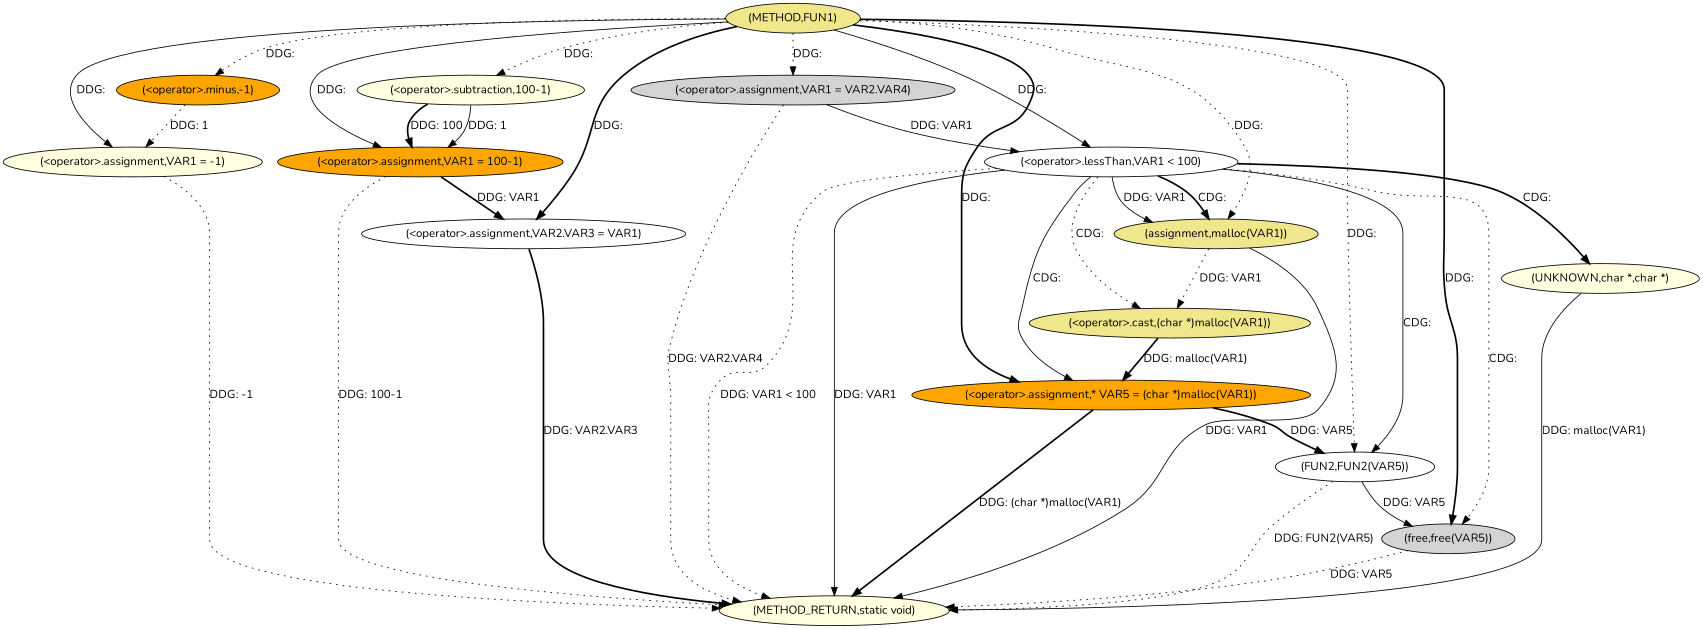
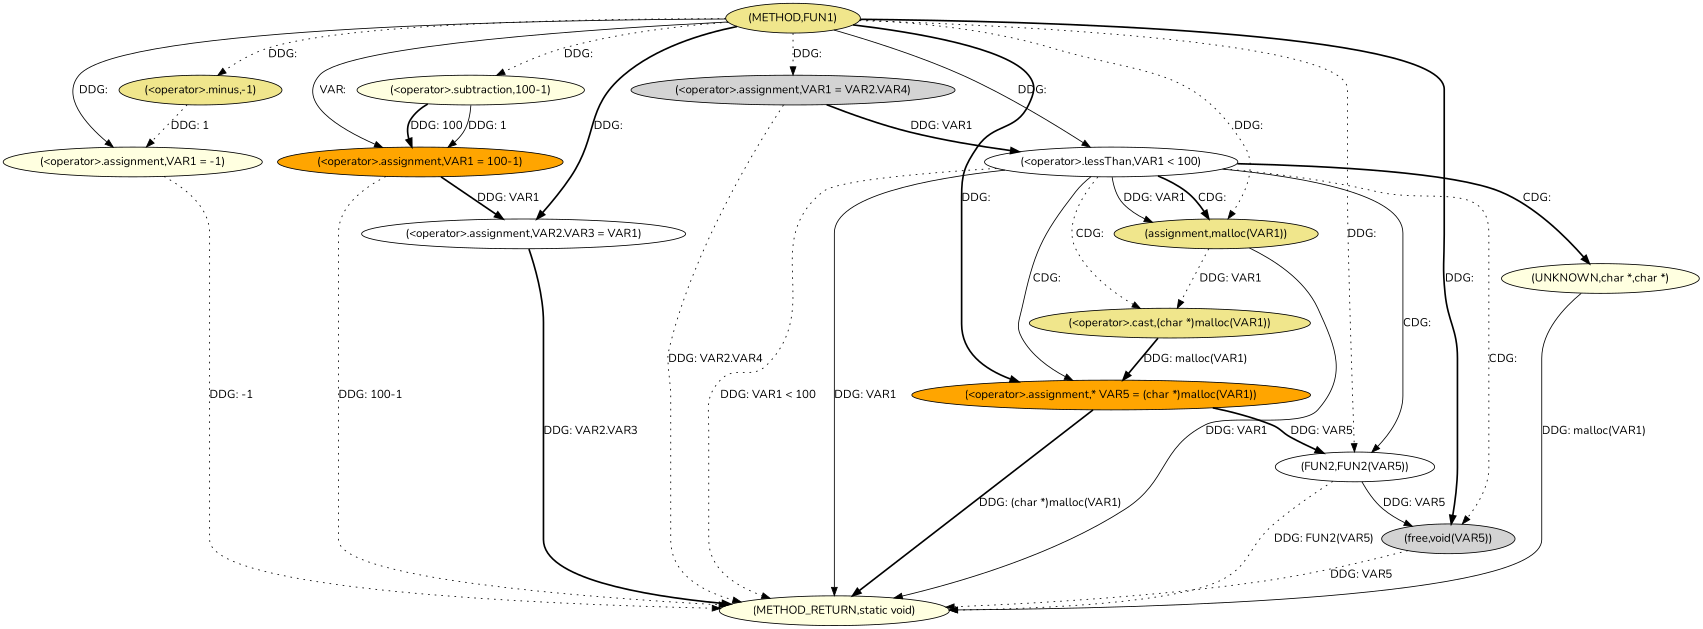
(198, 90) -> (201, 90)
(333, 90) -> (334, 90)
(917, 134) -> (917, 134)
(1448, 539) -> (1448, 539)
